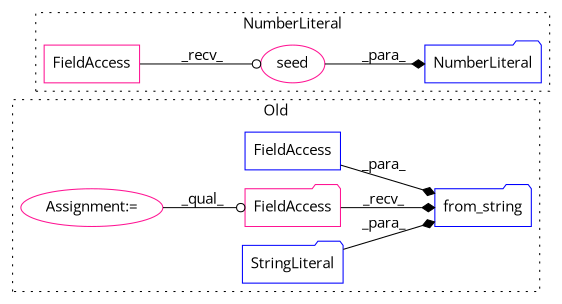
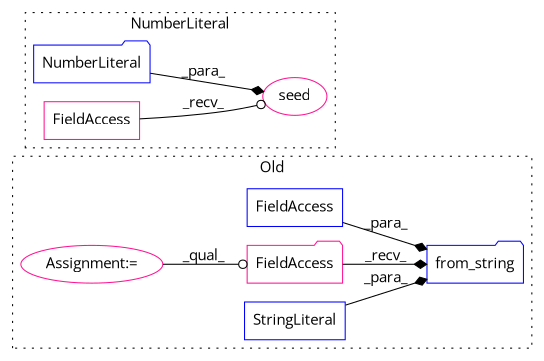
(368, 64) -> (201, 81)
(293, 264) -> (295, 321)
